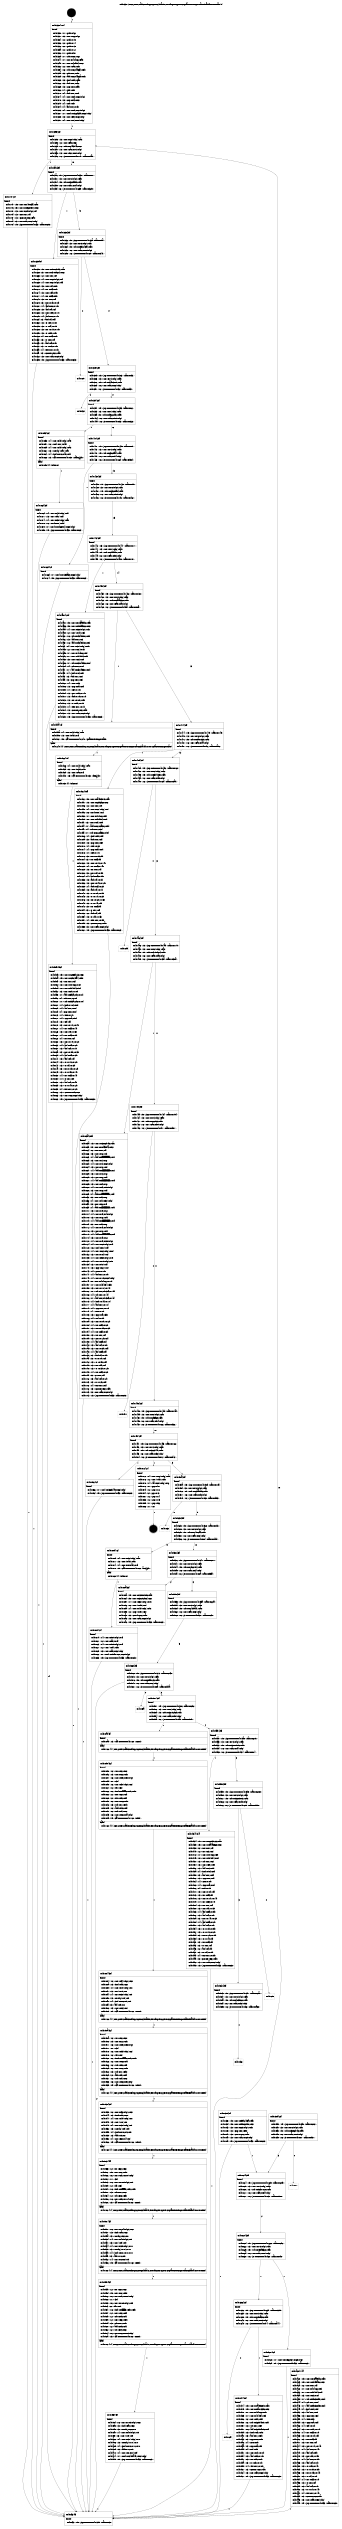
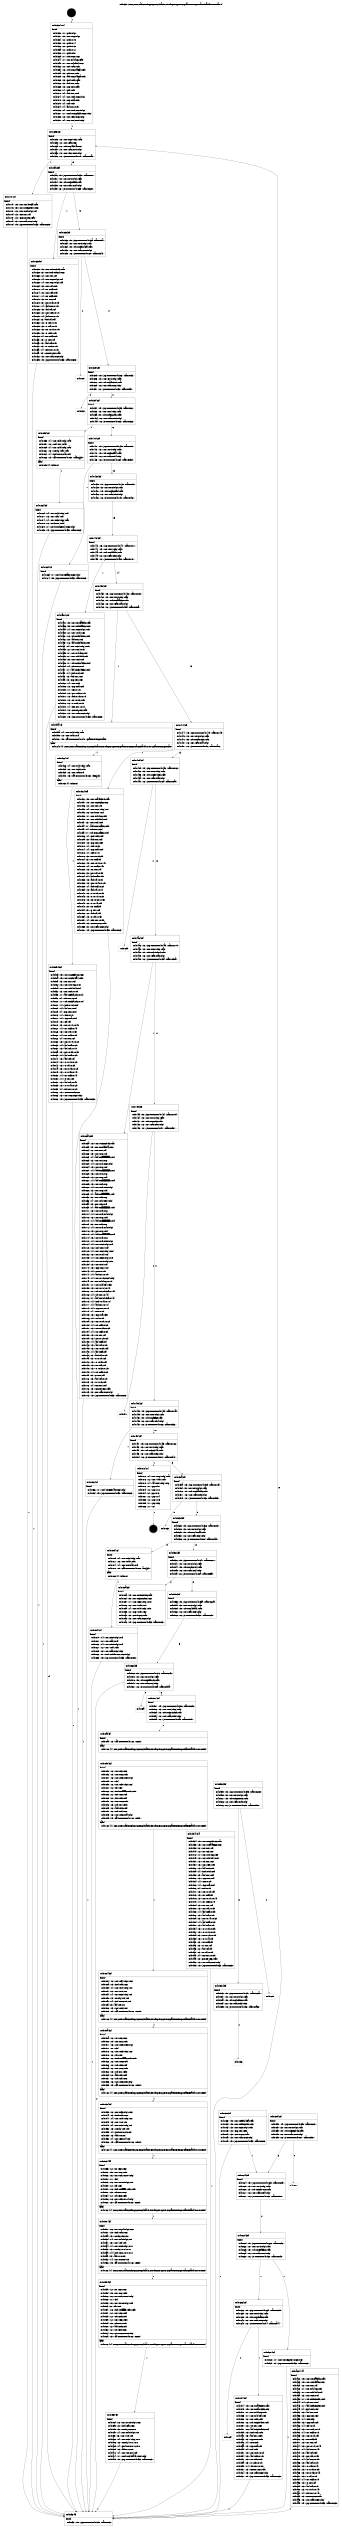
(129, 1469) -> (118, 1451)
(234, 1742) -> none
(153, 1756) -> none
